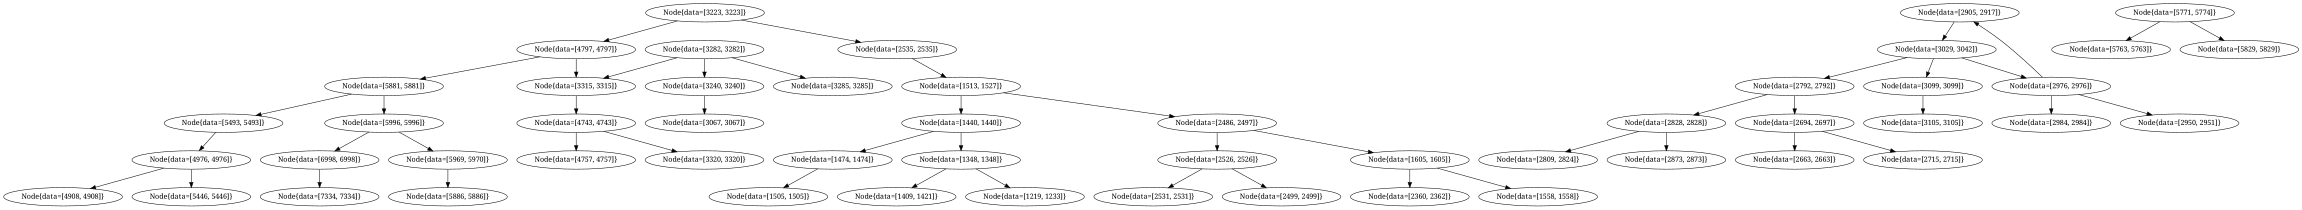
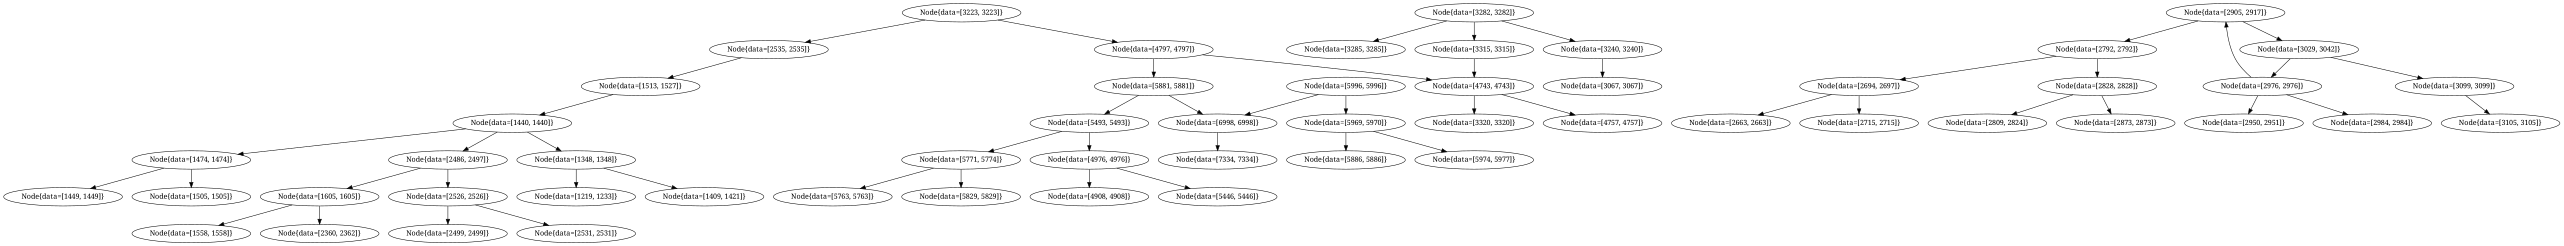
(576, 65) -> (1315, 66)
(1868, 67) -> (2164, 30)
(384, 102) -> (1184, 104)
(1087, 104) -> (482, 140)
none -> (1028, 141)
none -> (1474, 160)
none -> (63, 197)
